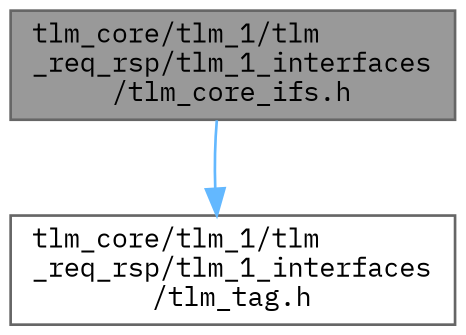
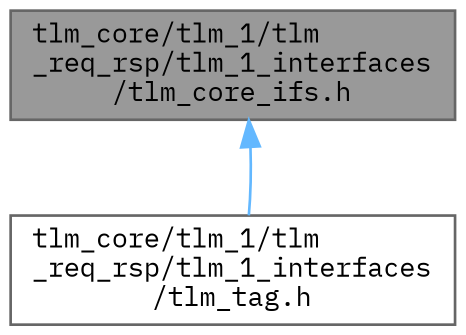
(215, 154) -> (251, 181)
